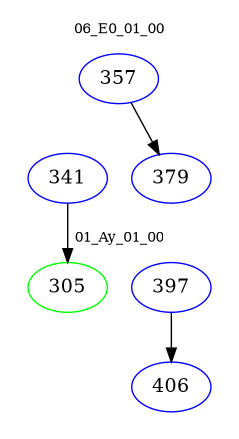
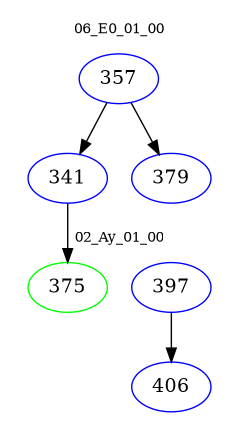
none -> (97, 122)
(120, 238) -> (120, 238)
(68, 287) -> (68, 287)
